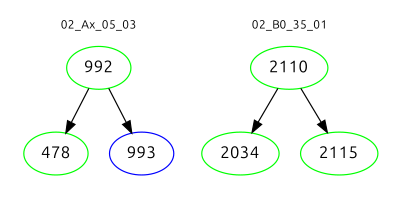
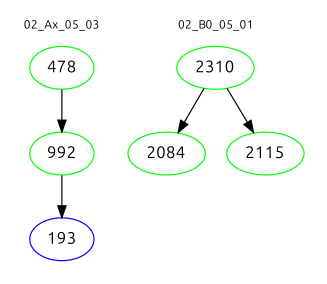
(290, 26) -> (216, 26)
(289, 68) -> (215, 68)
(80, 105) -> (62, 105)
(142, 154) -> (62, 239)
(240, 154) -> (167, 154)
